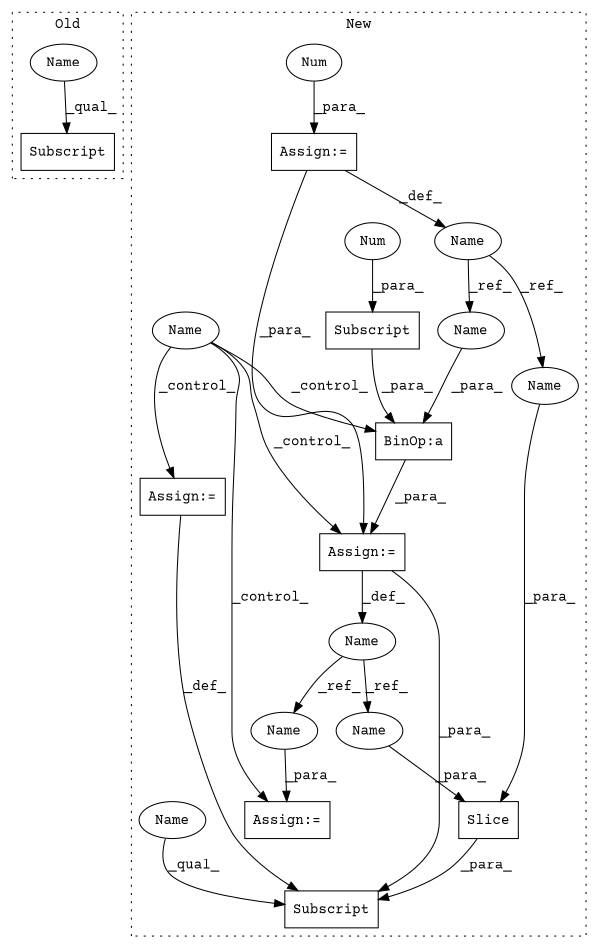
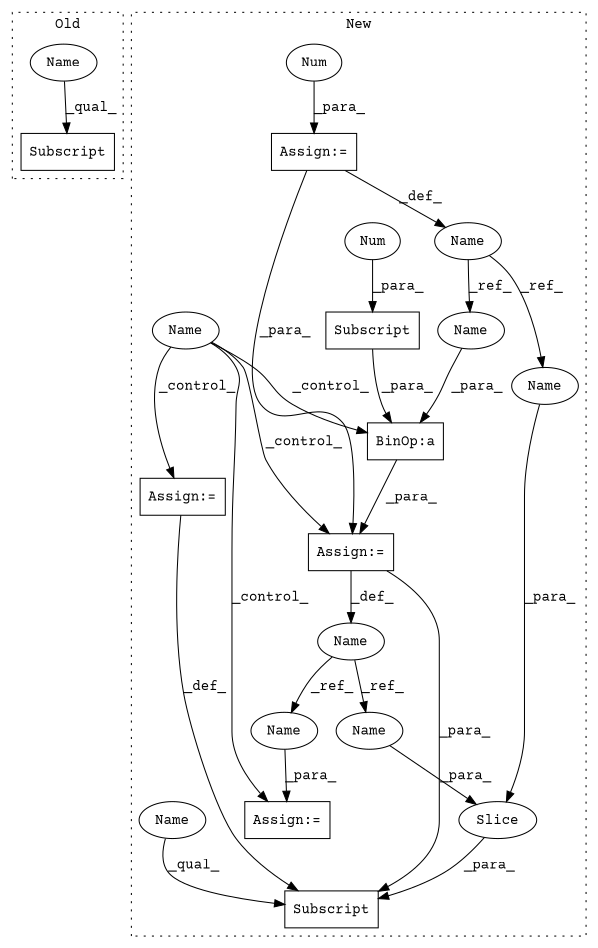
(489, 820) -> (498, 820)
